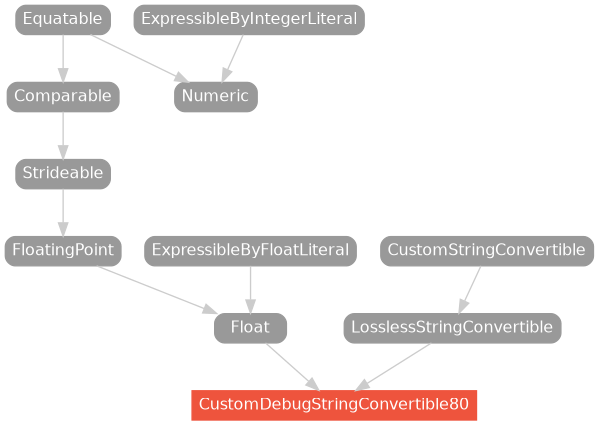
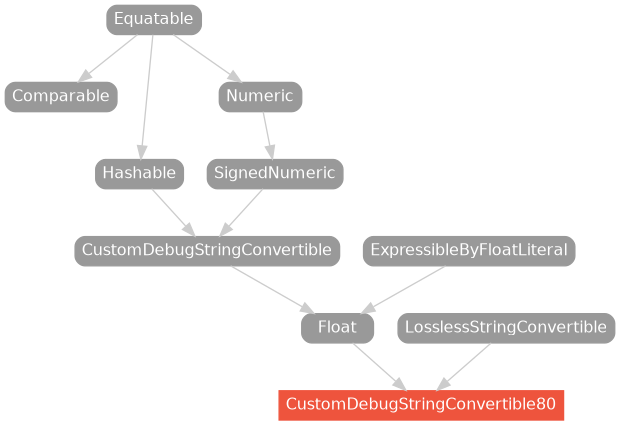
(249, 20) -> none
(63, 174) -> none
none -> (140, 174)
none -> (275, 174)
(63, 251) -> (207, 251)
(487, 251) -> none
